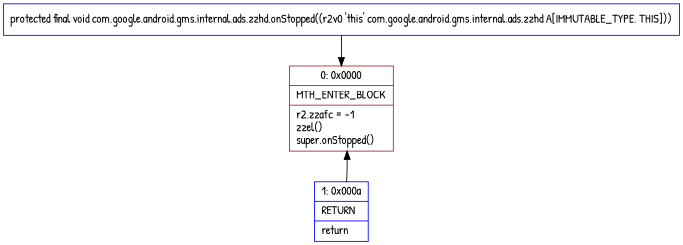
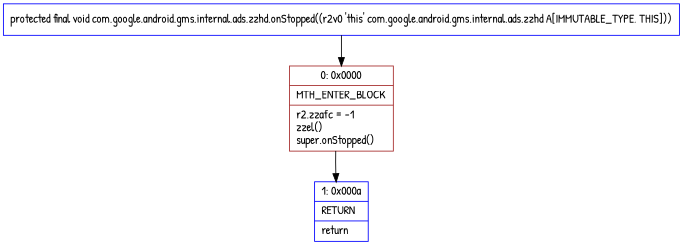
(347, 171) -> (336, 162)
